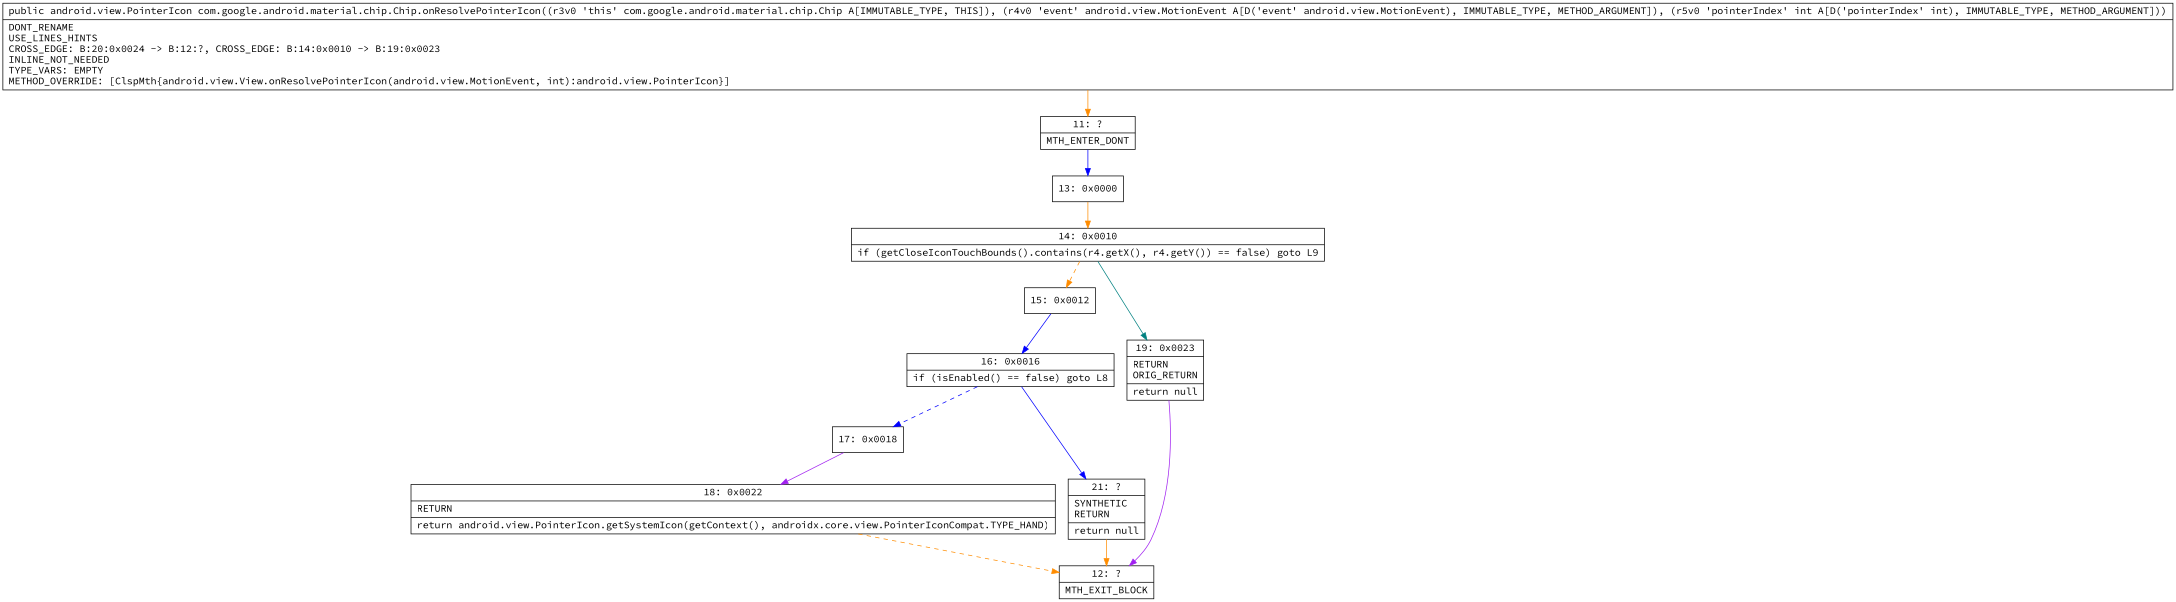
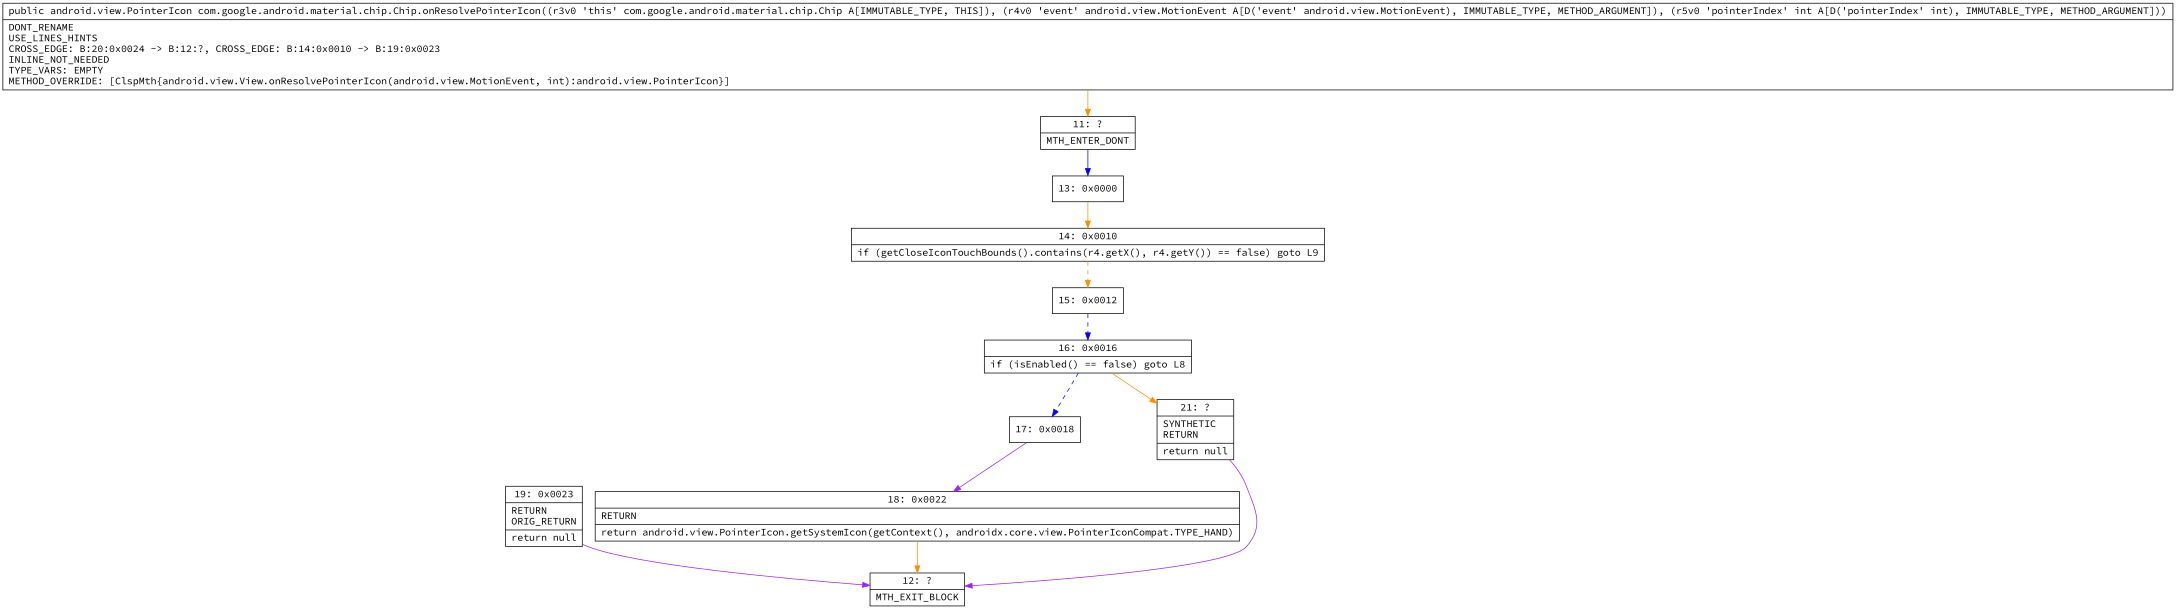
(1120, 298) -> none
(1039, 331) -> (1088, 323)
(1052, 430) -> (1131, 386)
(1107, 549) -> (1159, 569)
(955, 553) -> (917, 553)
